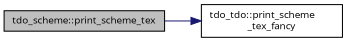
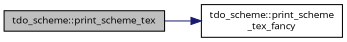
(272, 21) -> (272, 21)
